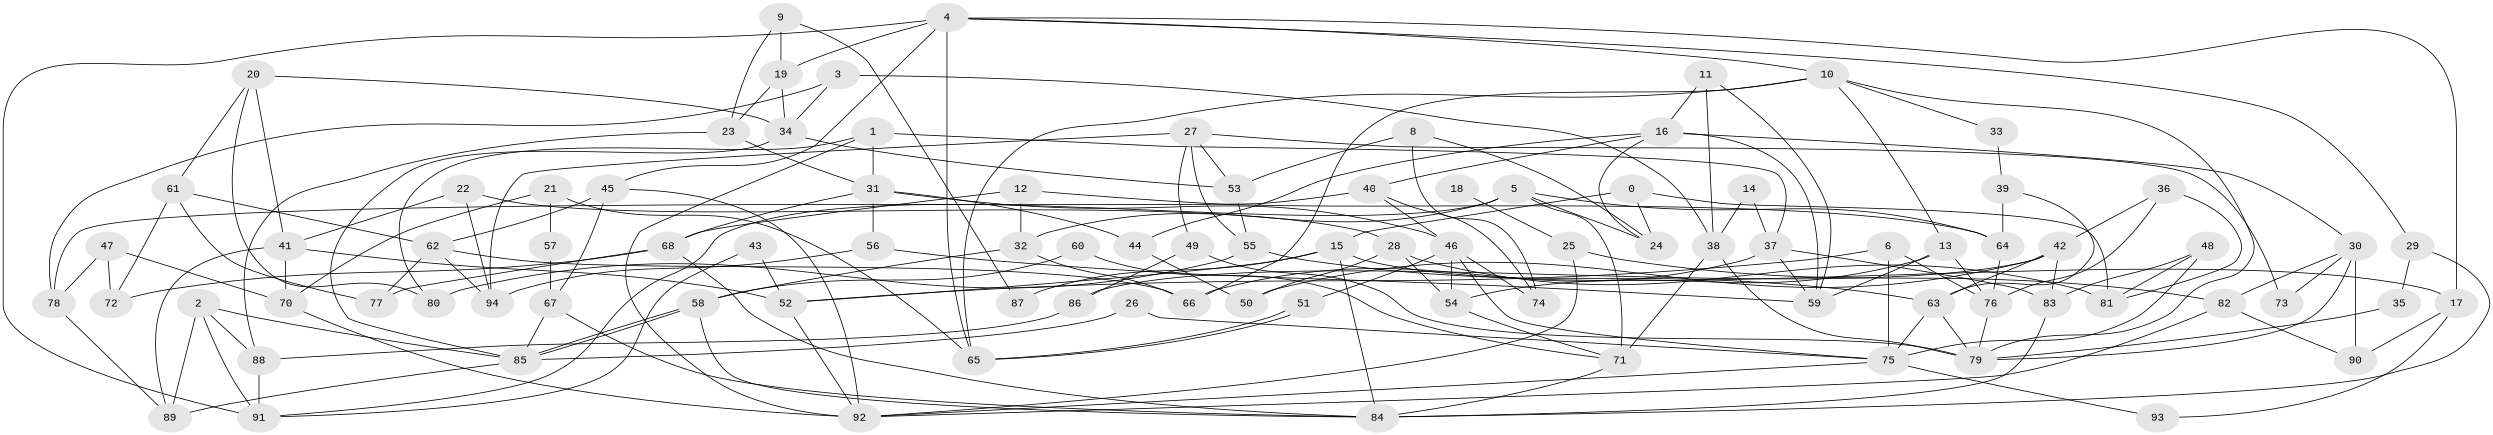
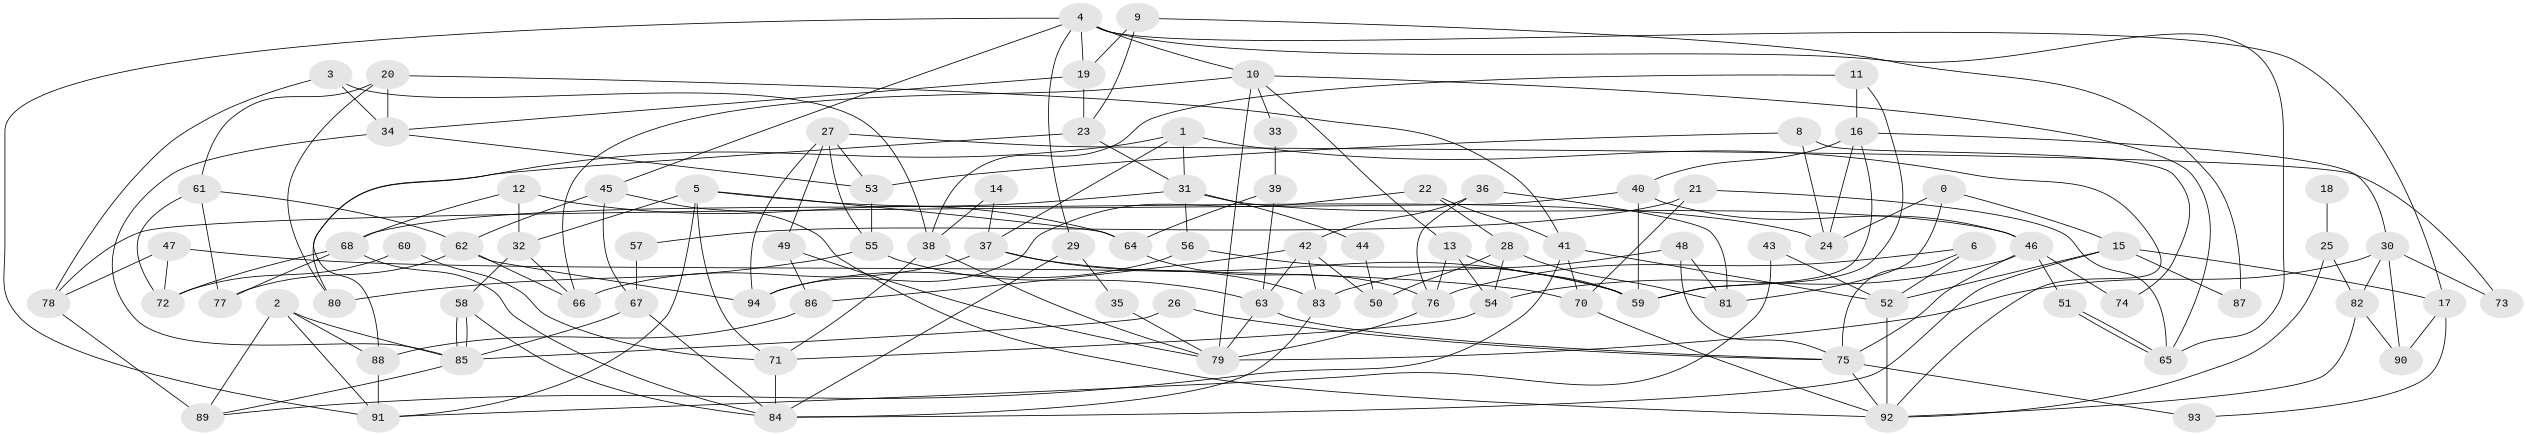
(1392, 164) -> none
(1471, 226) -> (1638, 238)
(925, 280) -> (262, 276)
